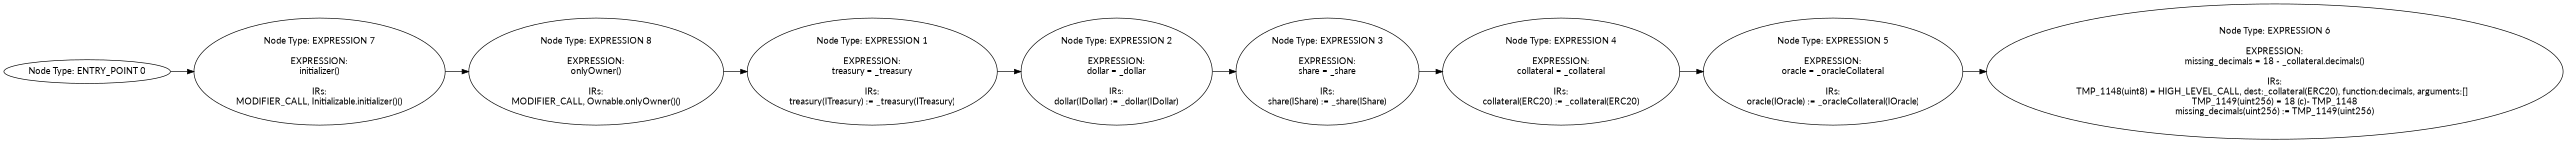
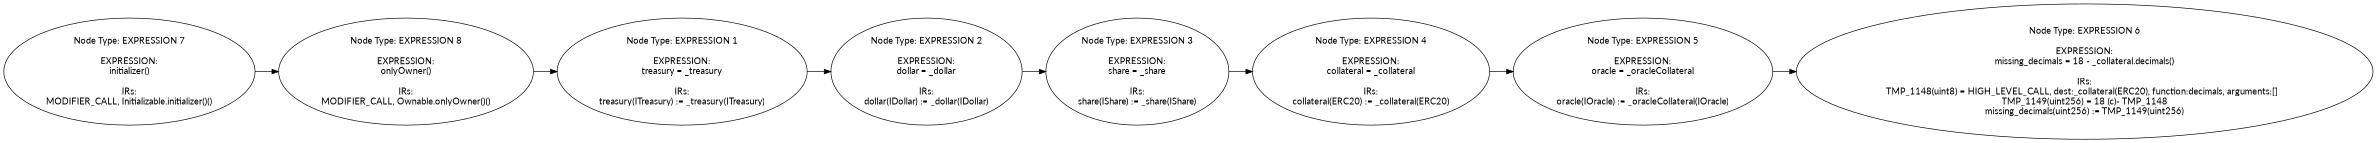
(87, 72) -> none
